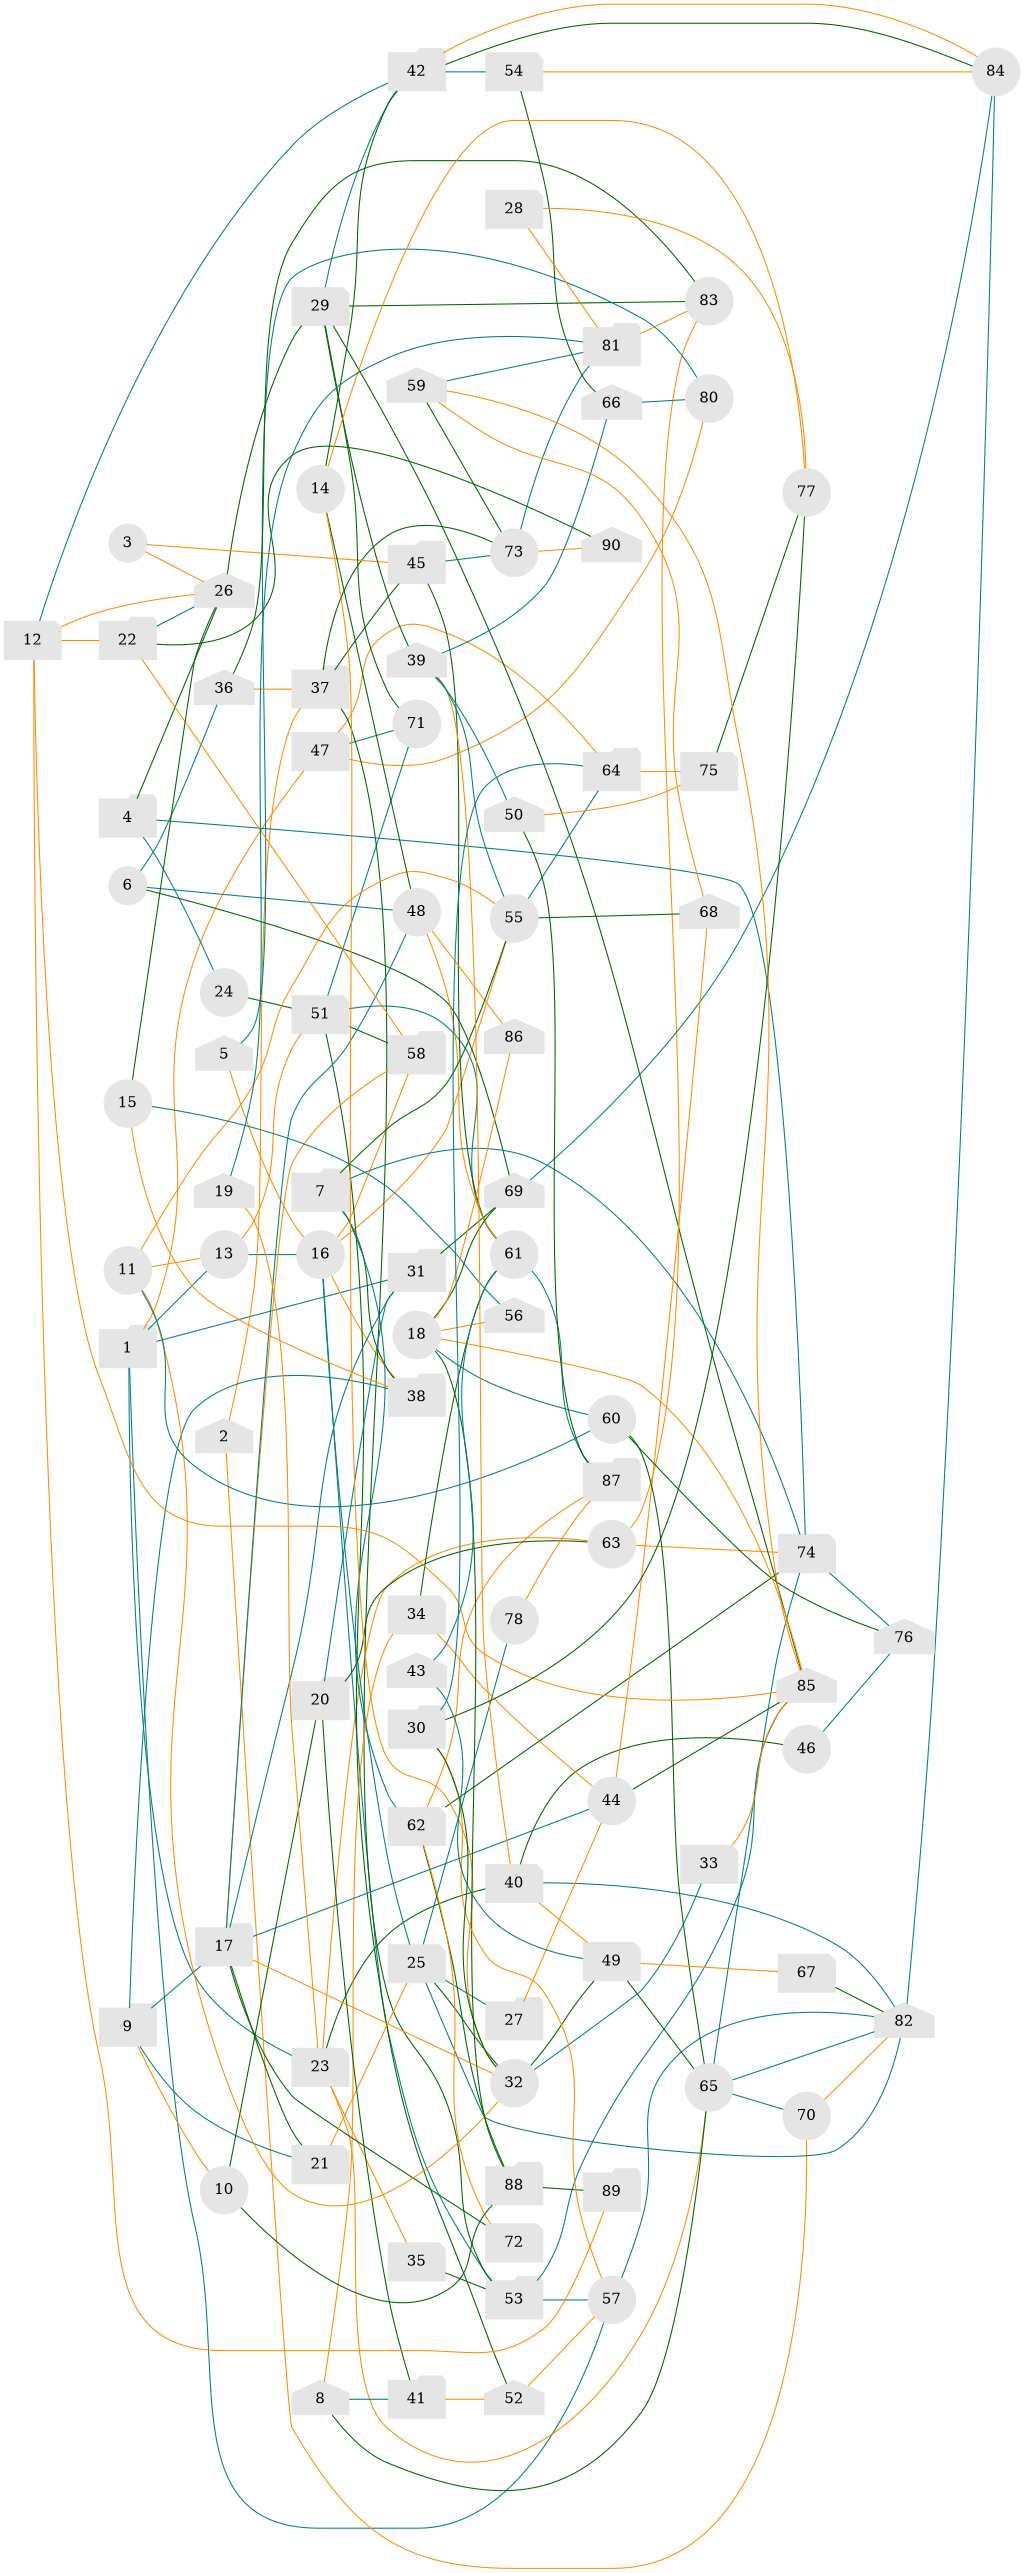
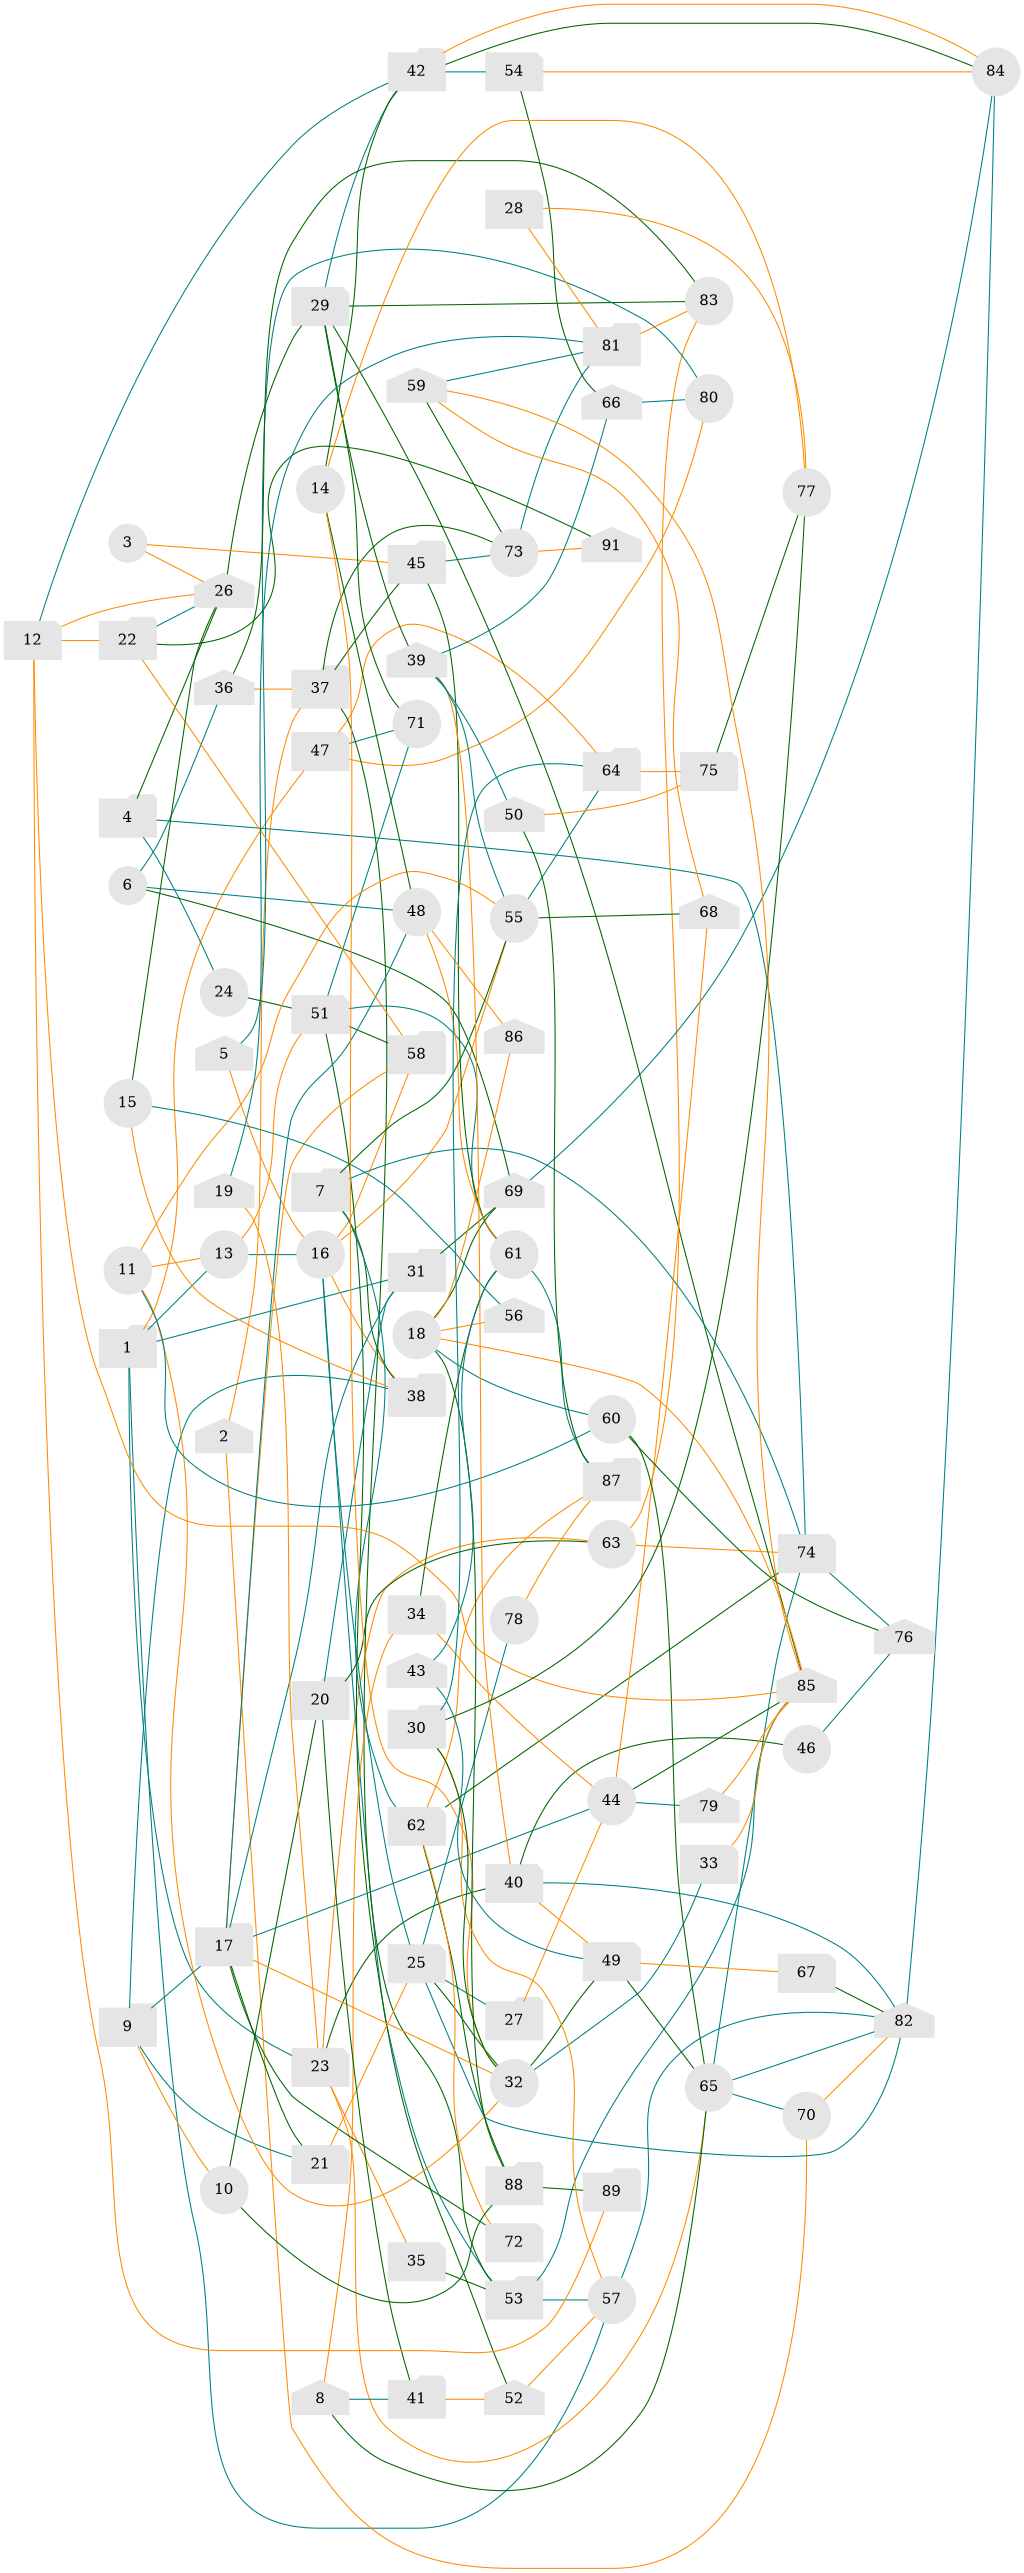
(612, 546) -> (612, 546)
none -> (709, 1807)
